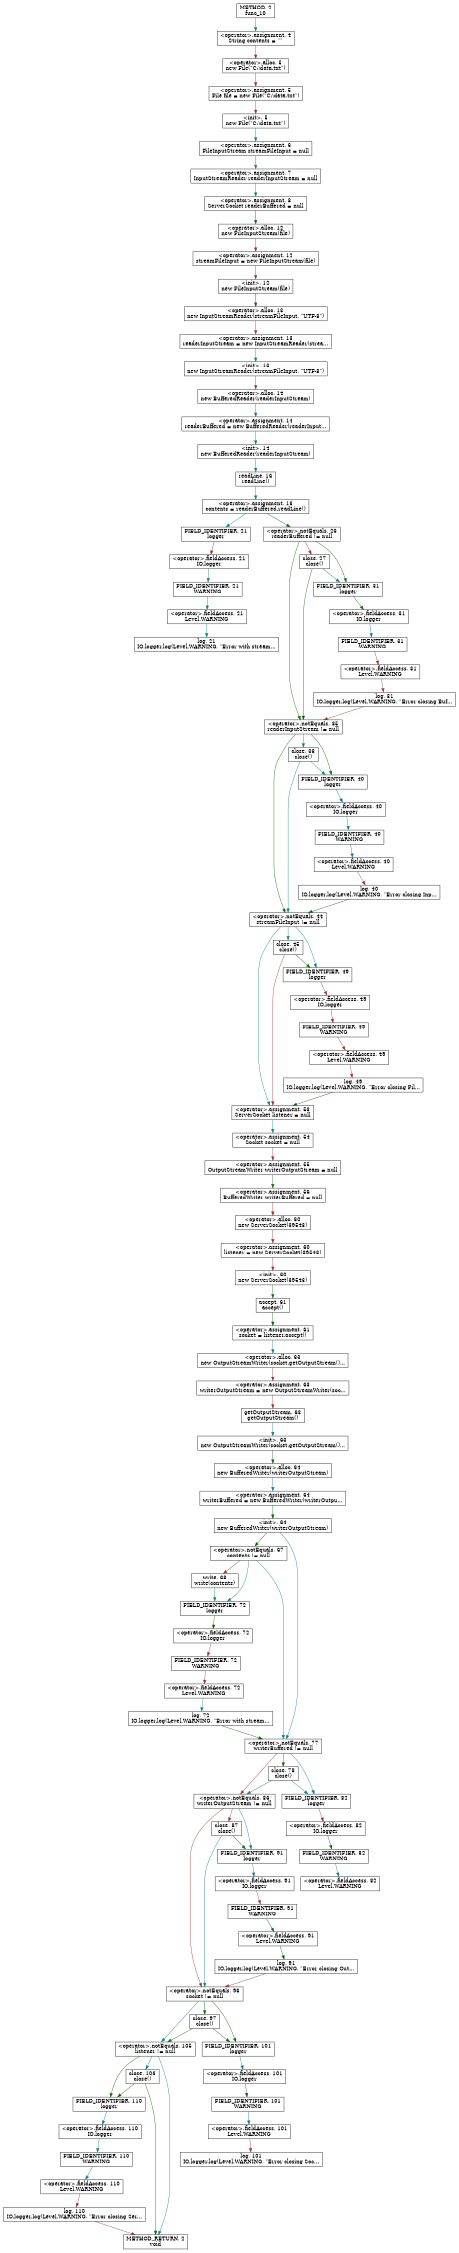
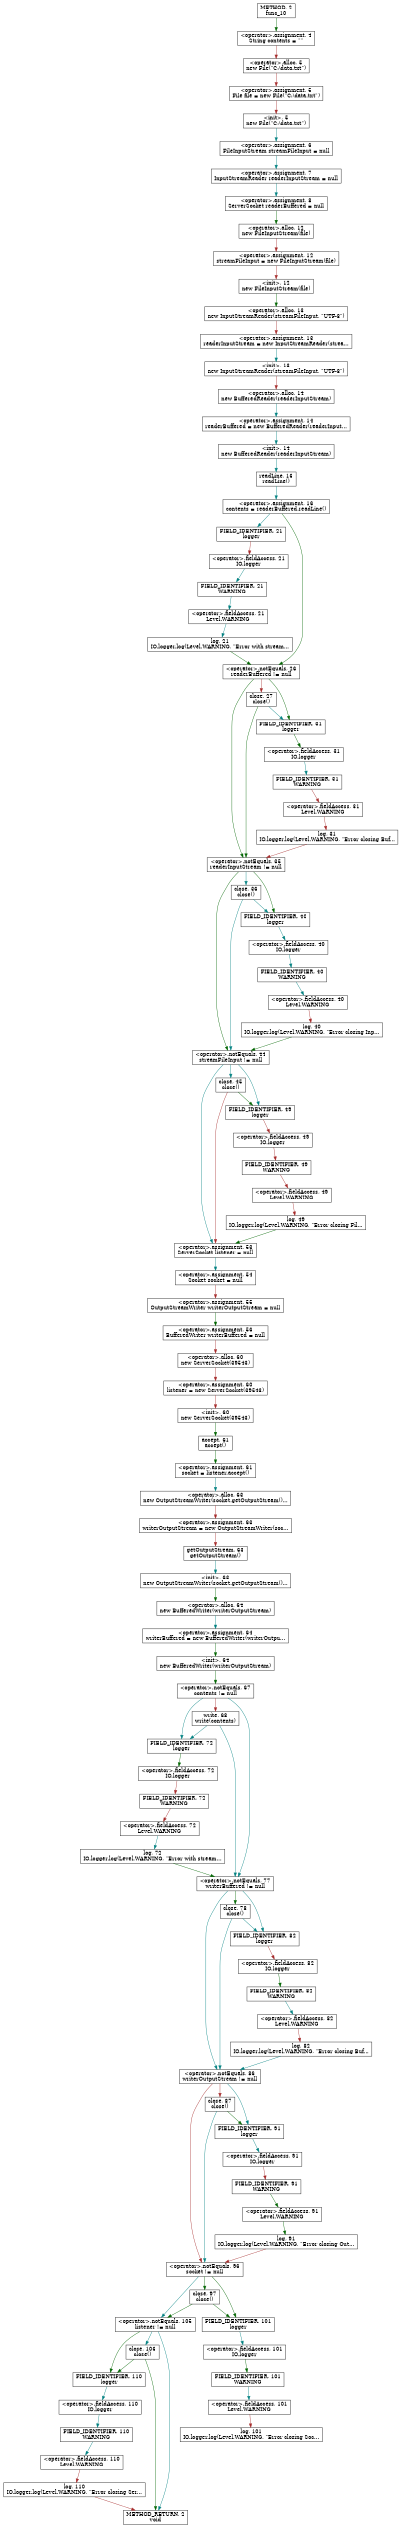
(256, 23) -> (276, 23)
none -> (239, 657)
(297, 1633) -> (235, 1798)
(260, 1772) -> (206, 1976)
none -> (301, 2049)
